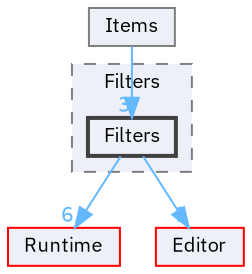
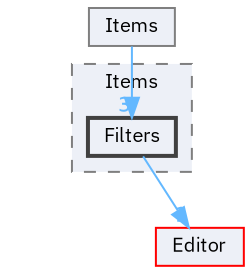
(132, 83) -> (132, 83)
(64, 247) -> none
